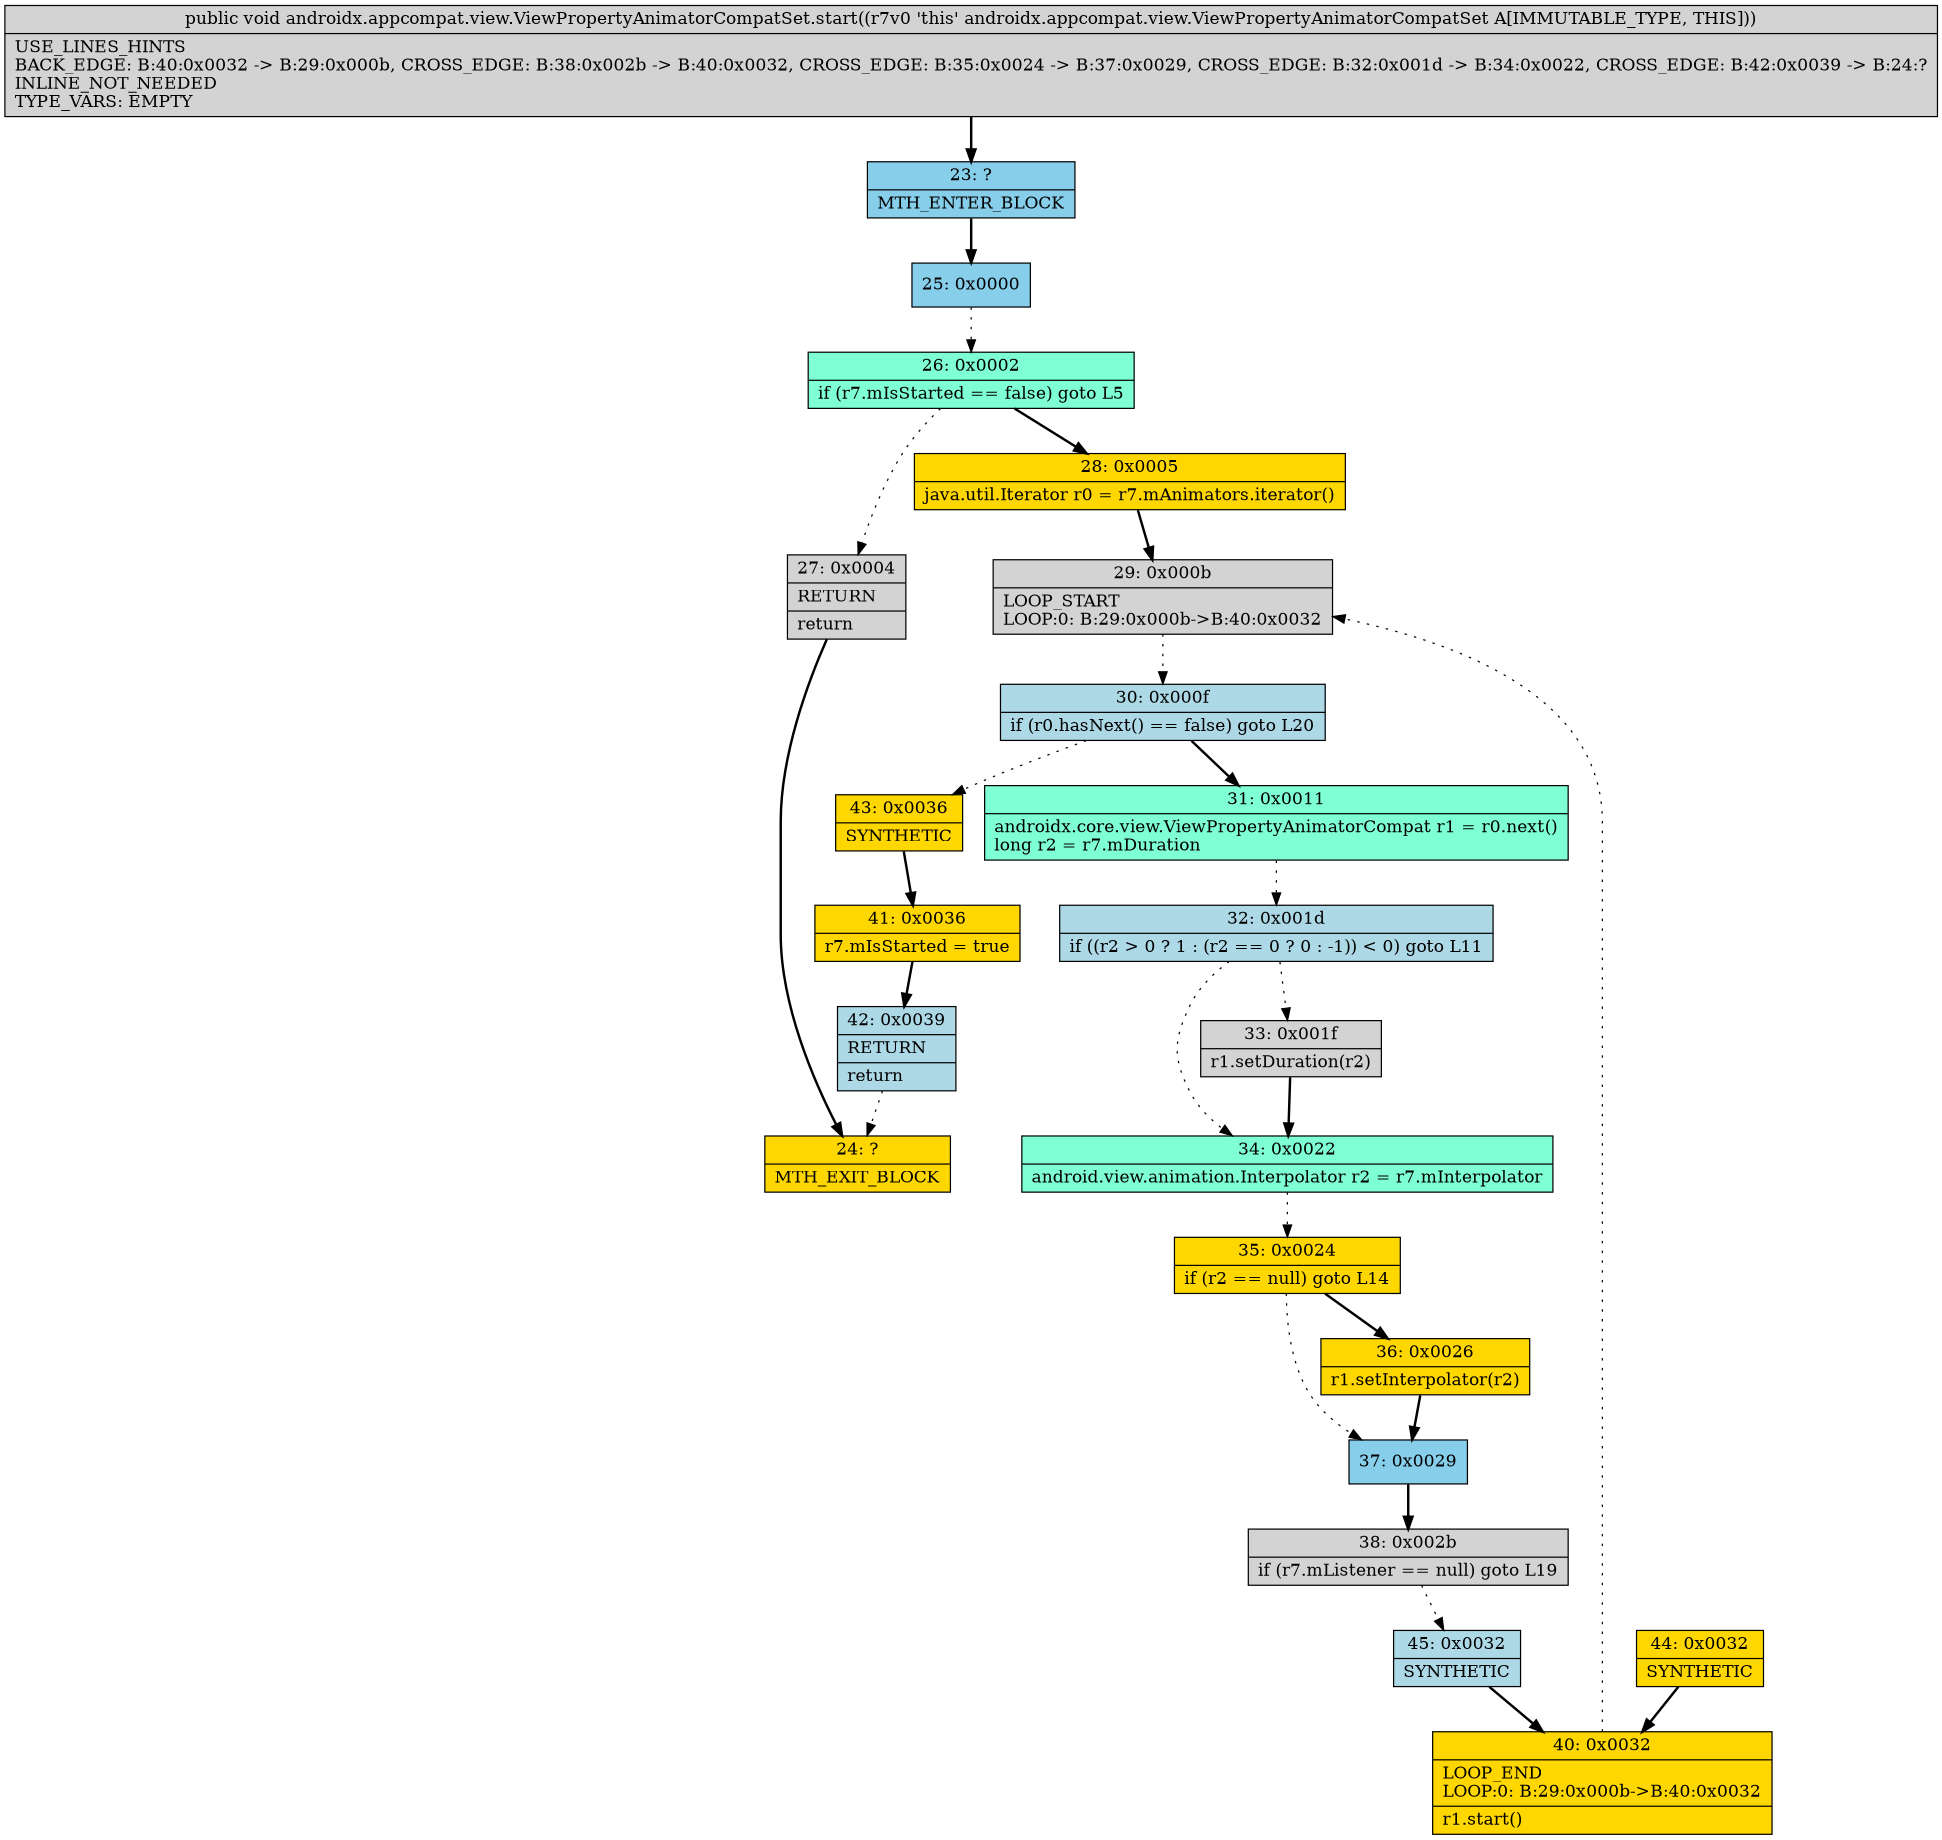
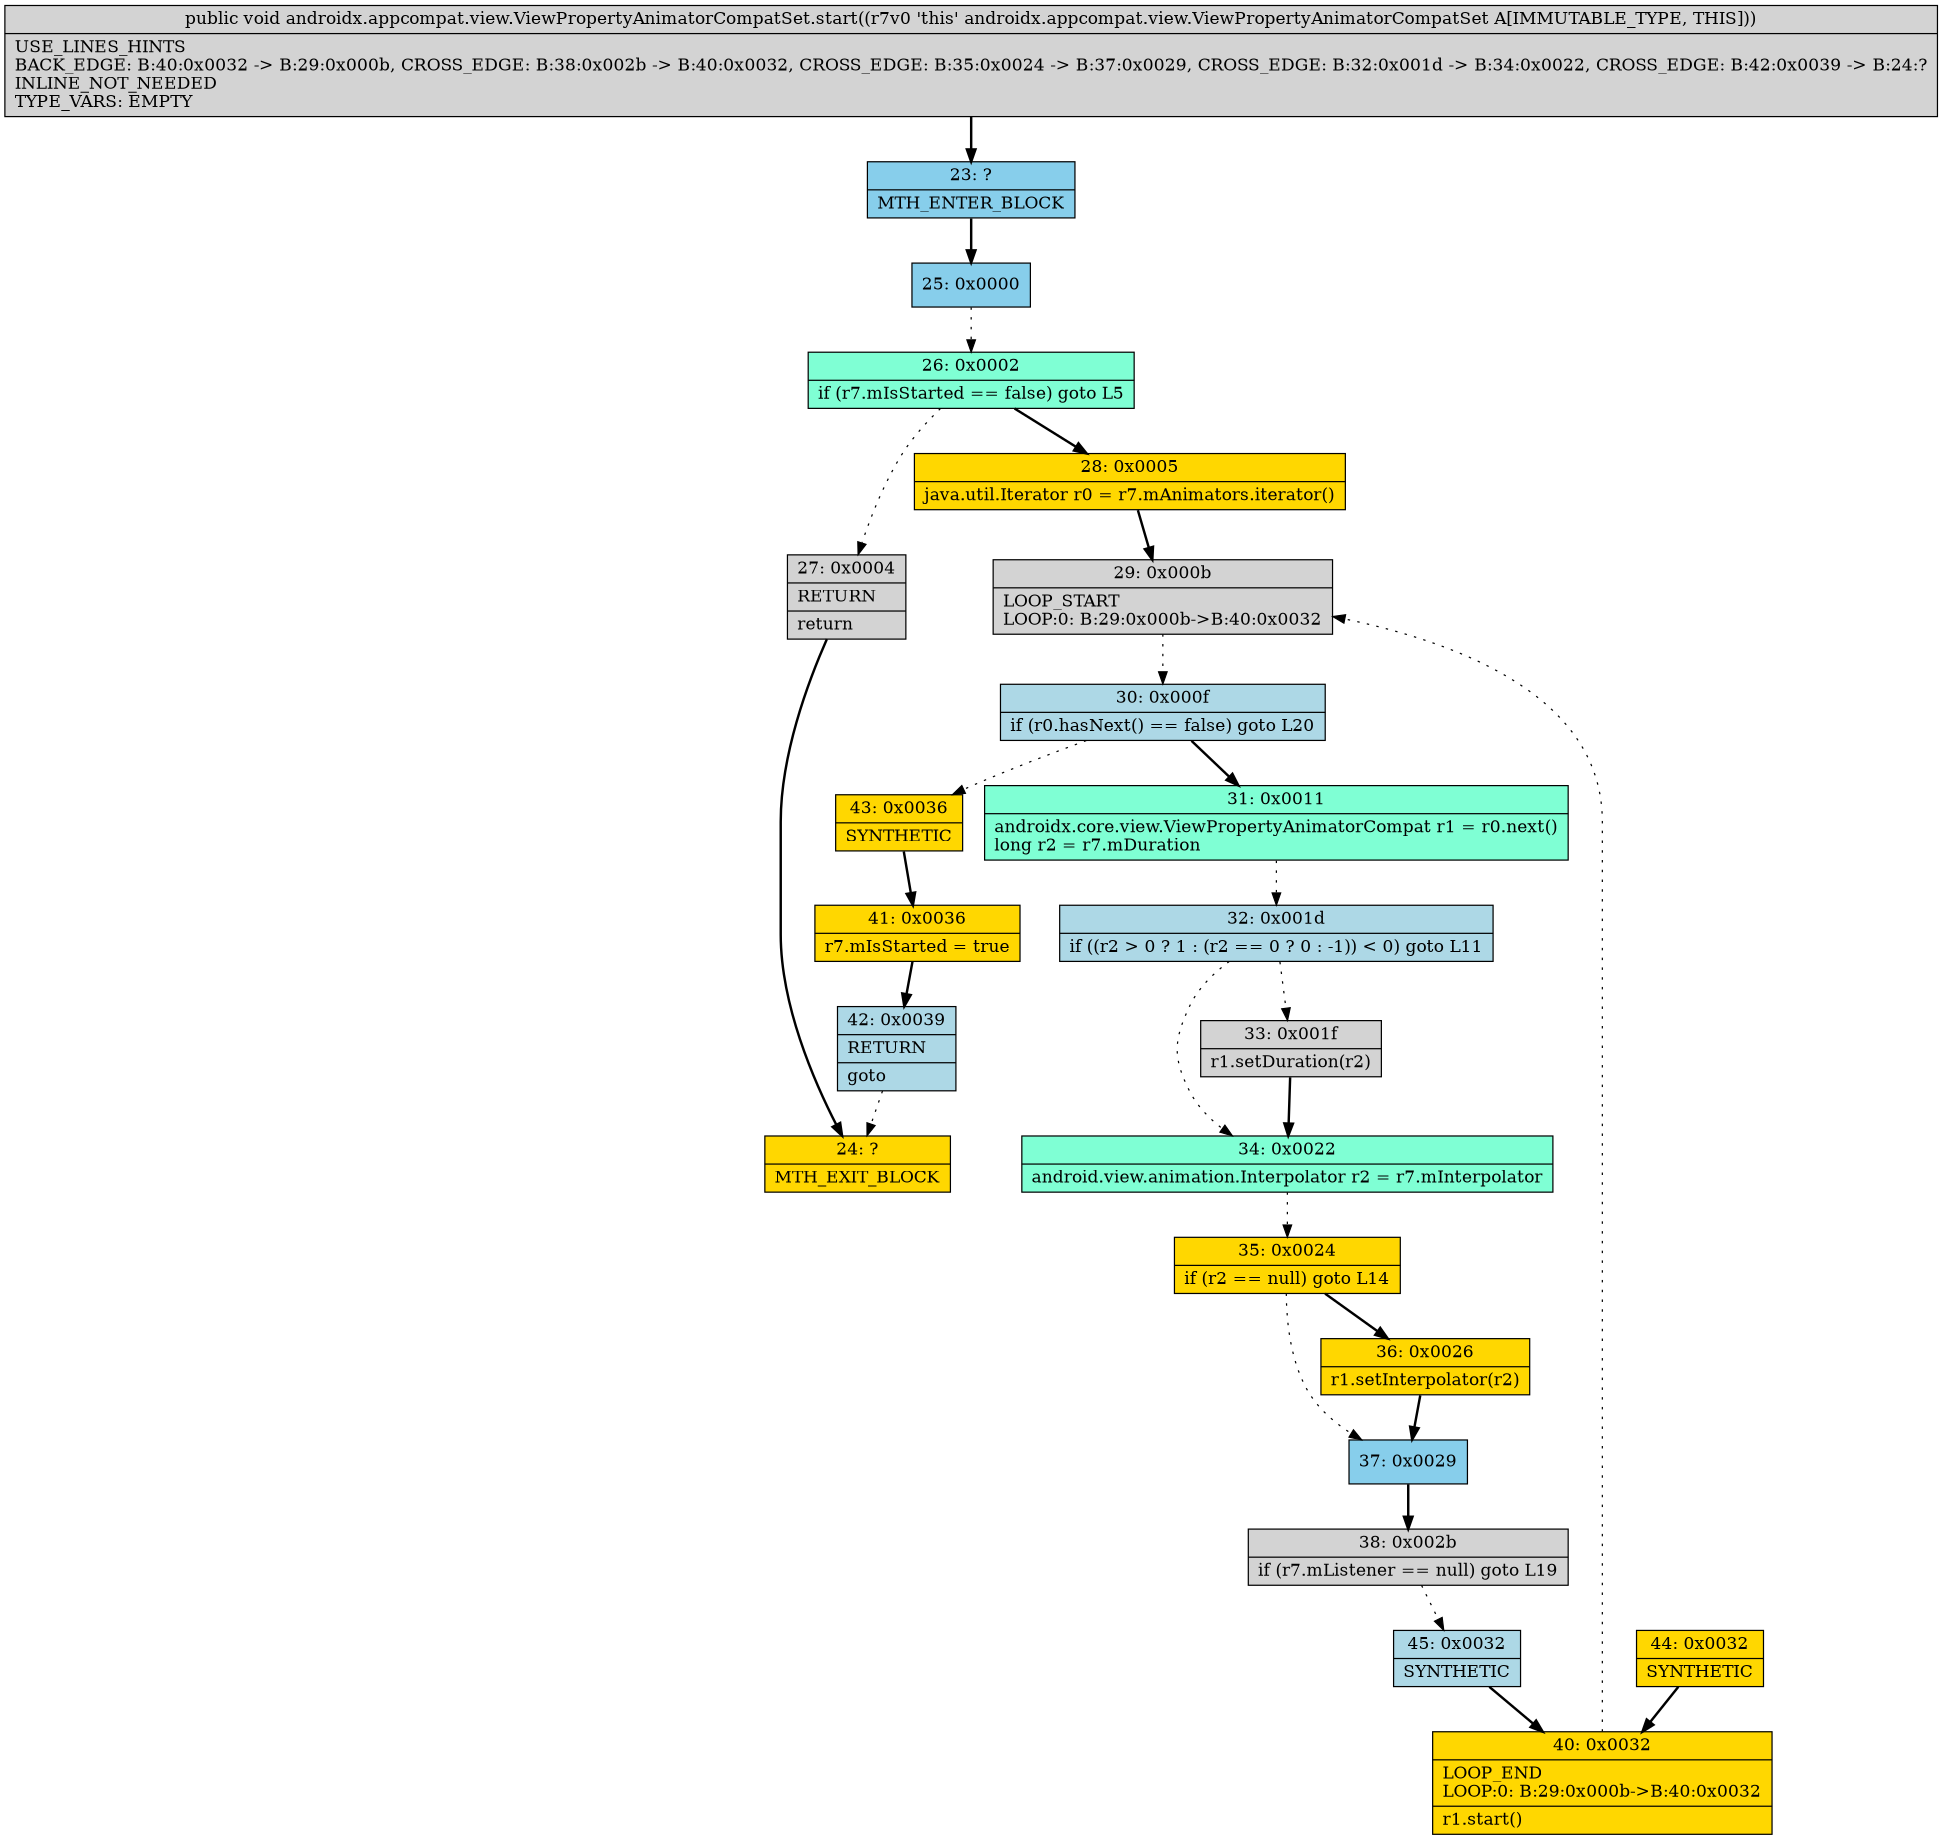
(875, 1076) -> (867, 1076)
